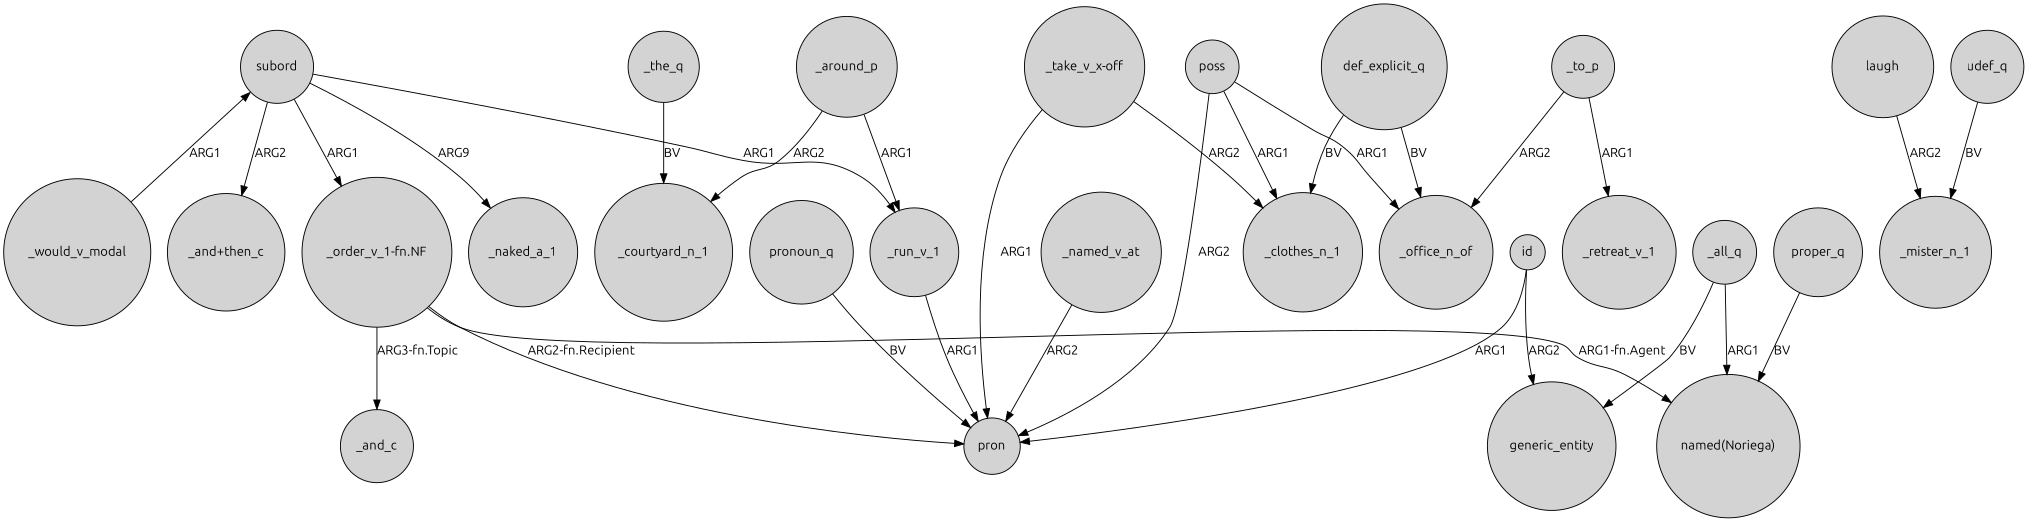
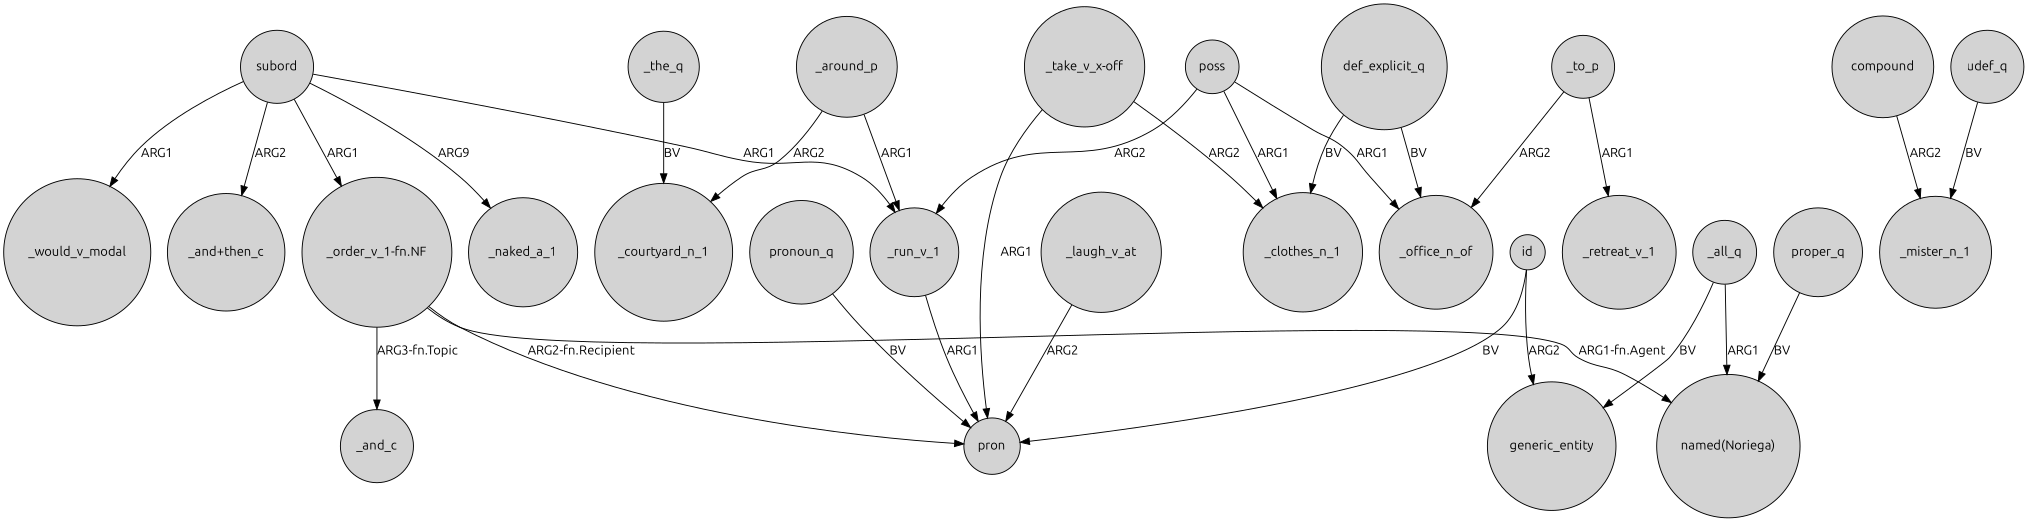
(1883, 67) -> (1883, 67)
(187, 150) -> (172, 121)
(1101, 252) -> (1101, 252)
(1178, 300) -> (1071, 152)
(1491, 351) -> (1491, 351)
